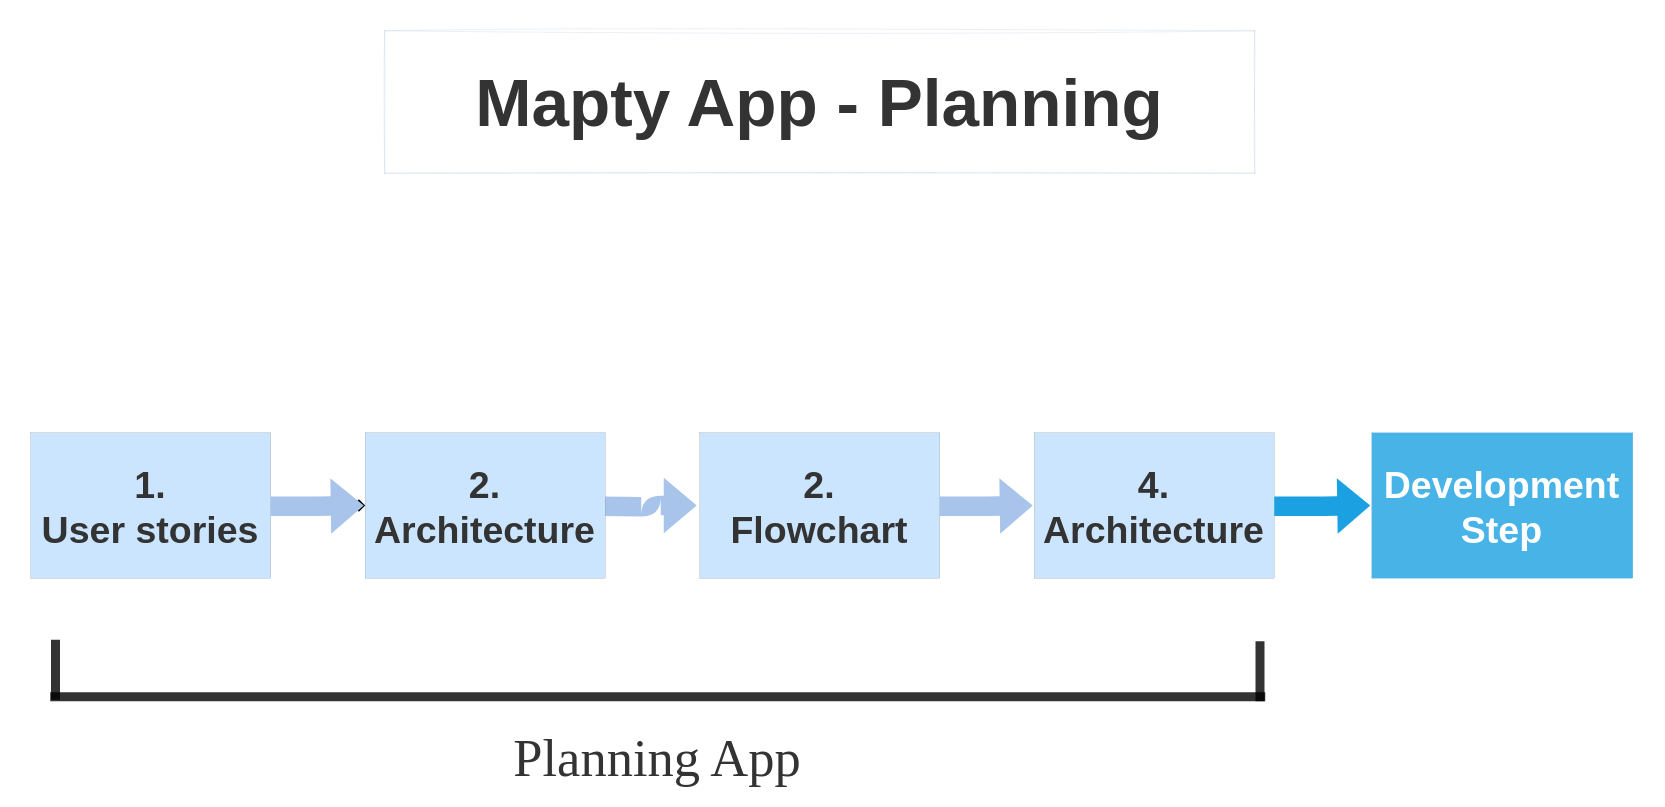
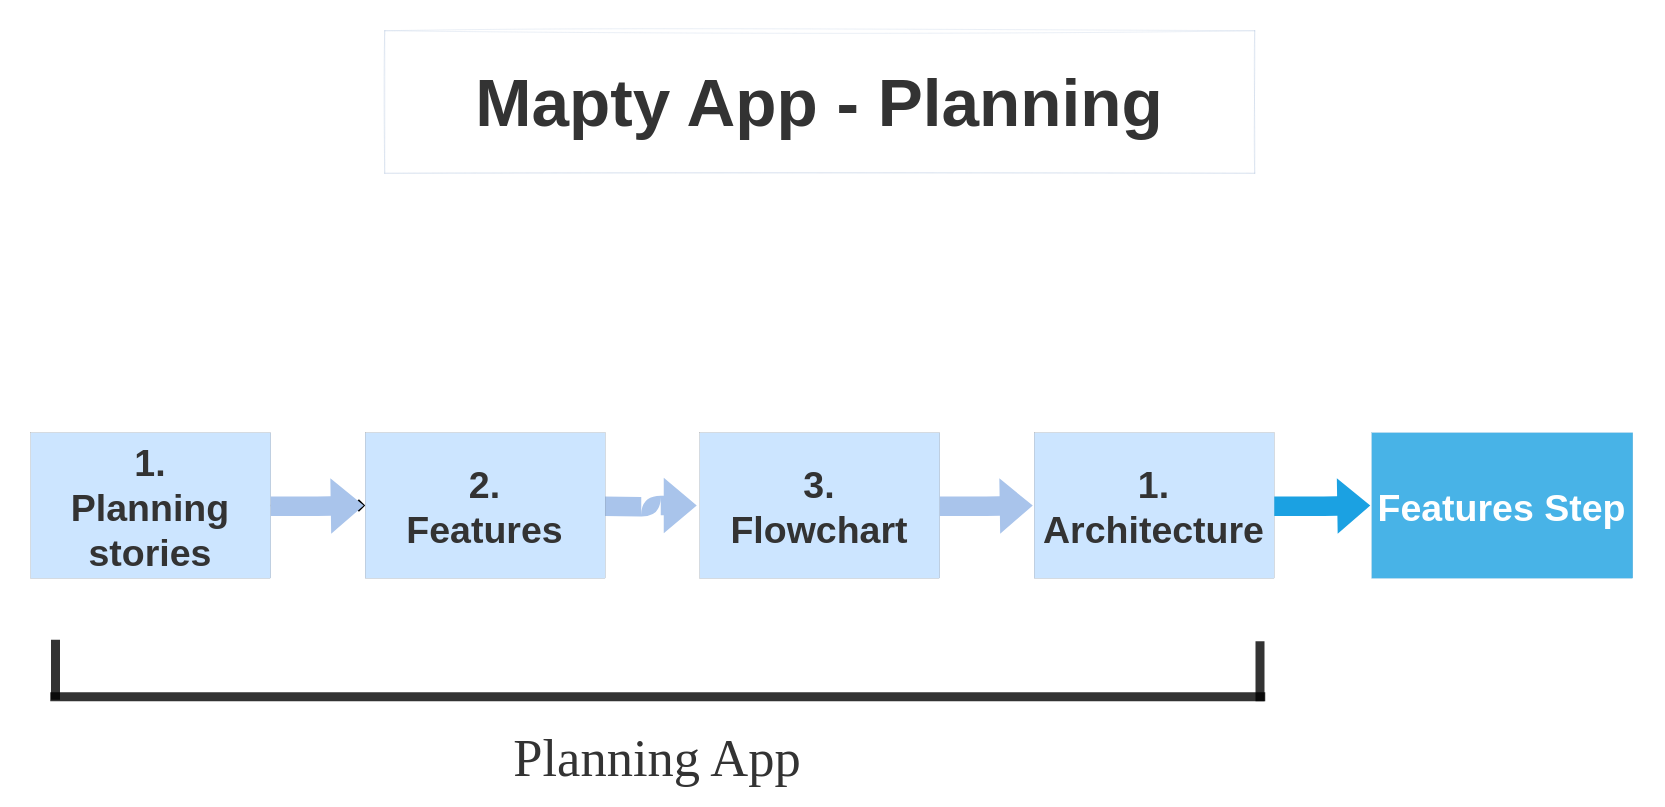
(151, 506) -> (151, 506)
(485, 506) -> (485, 506)
(820, 506) -> (820, 506)
(1154, 506) -> (1154, 506)
(1502, 506) -> (1502, 506)
